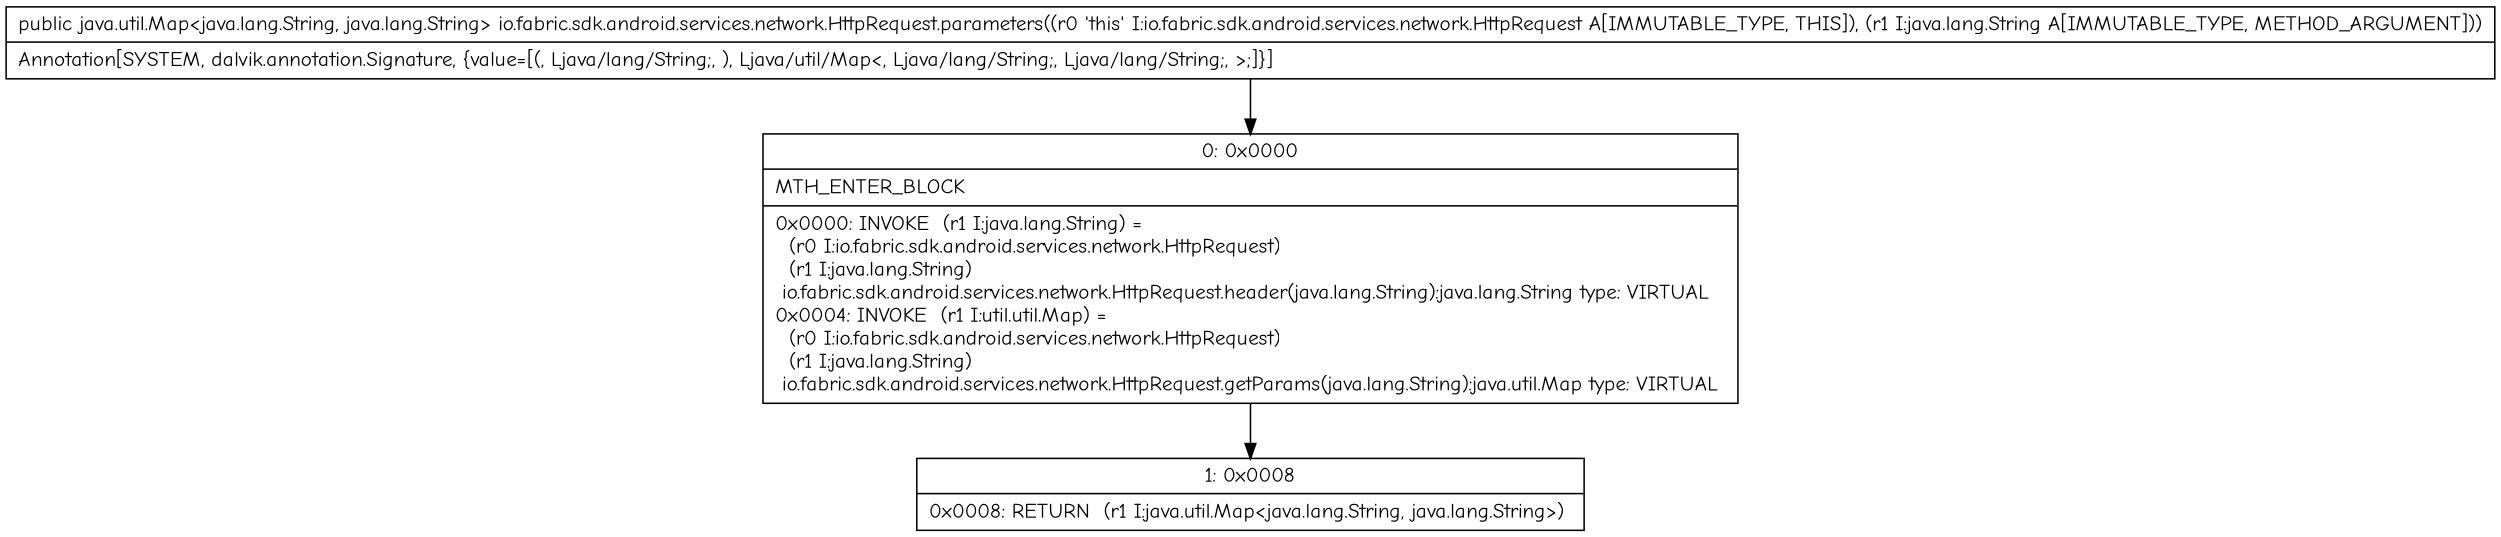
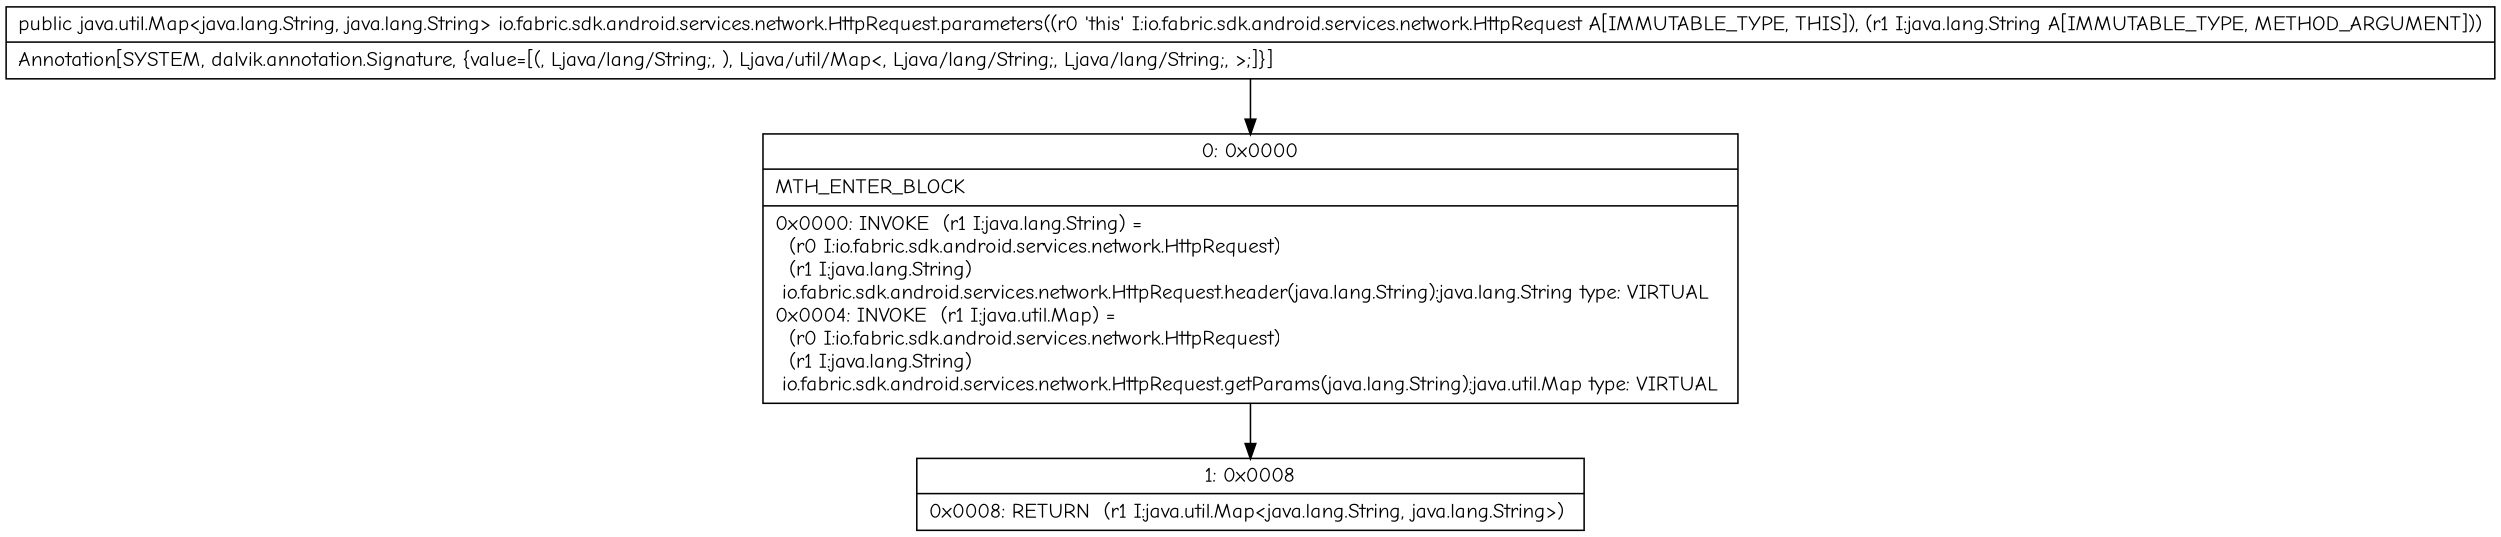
(945, 315) -> (950, 315)
